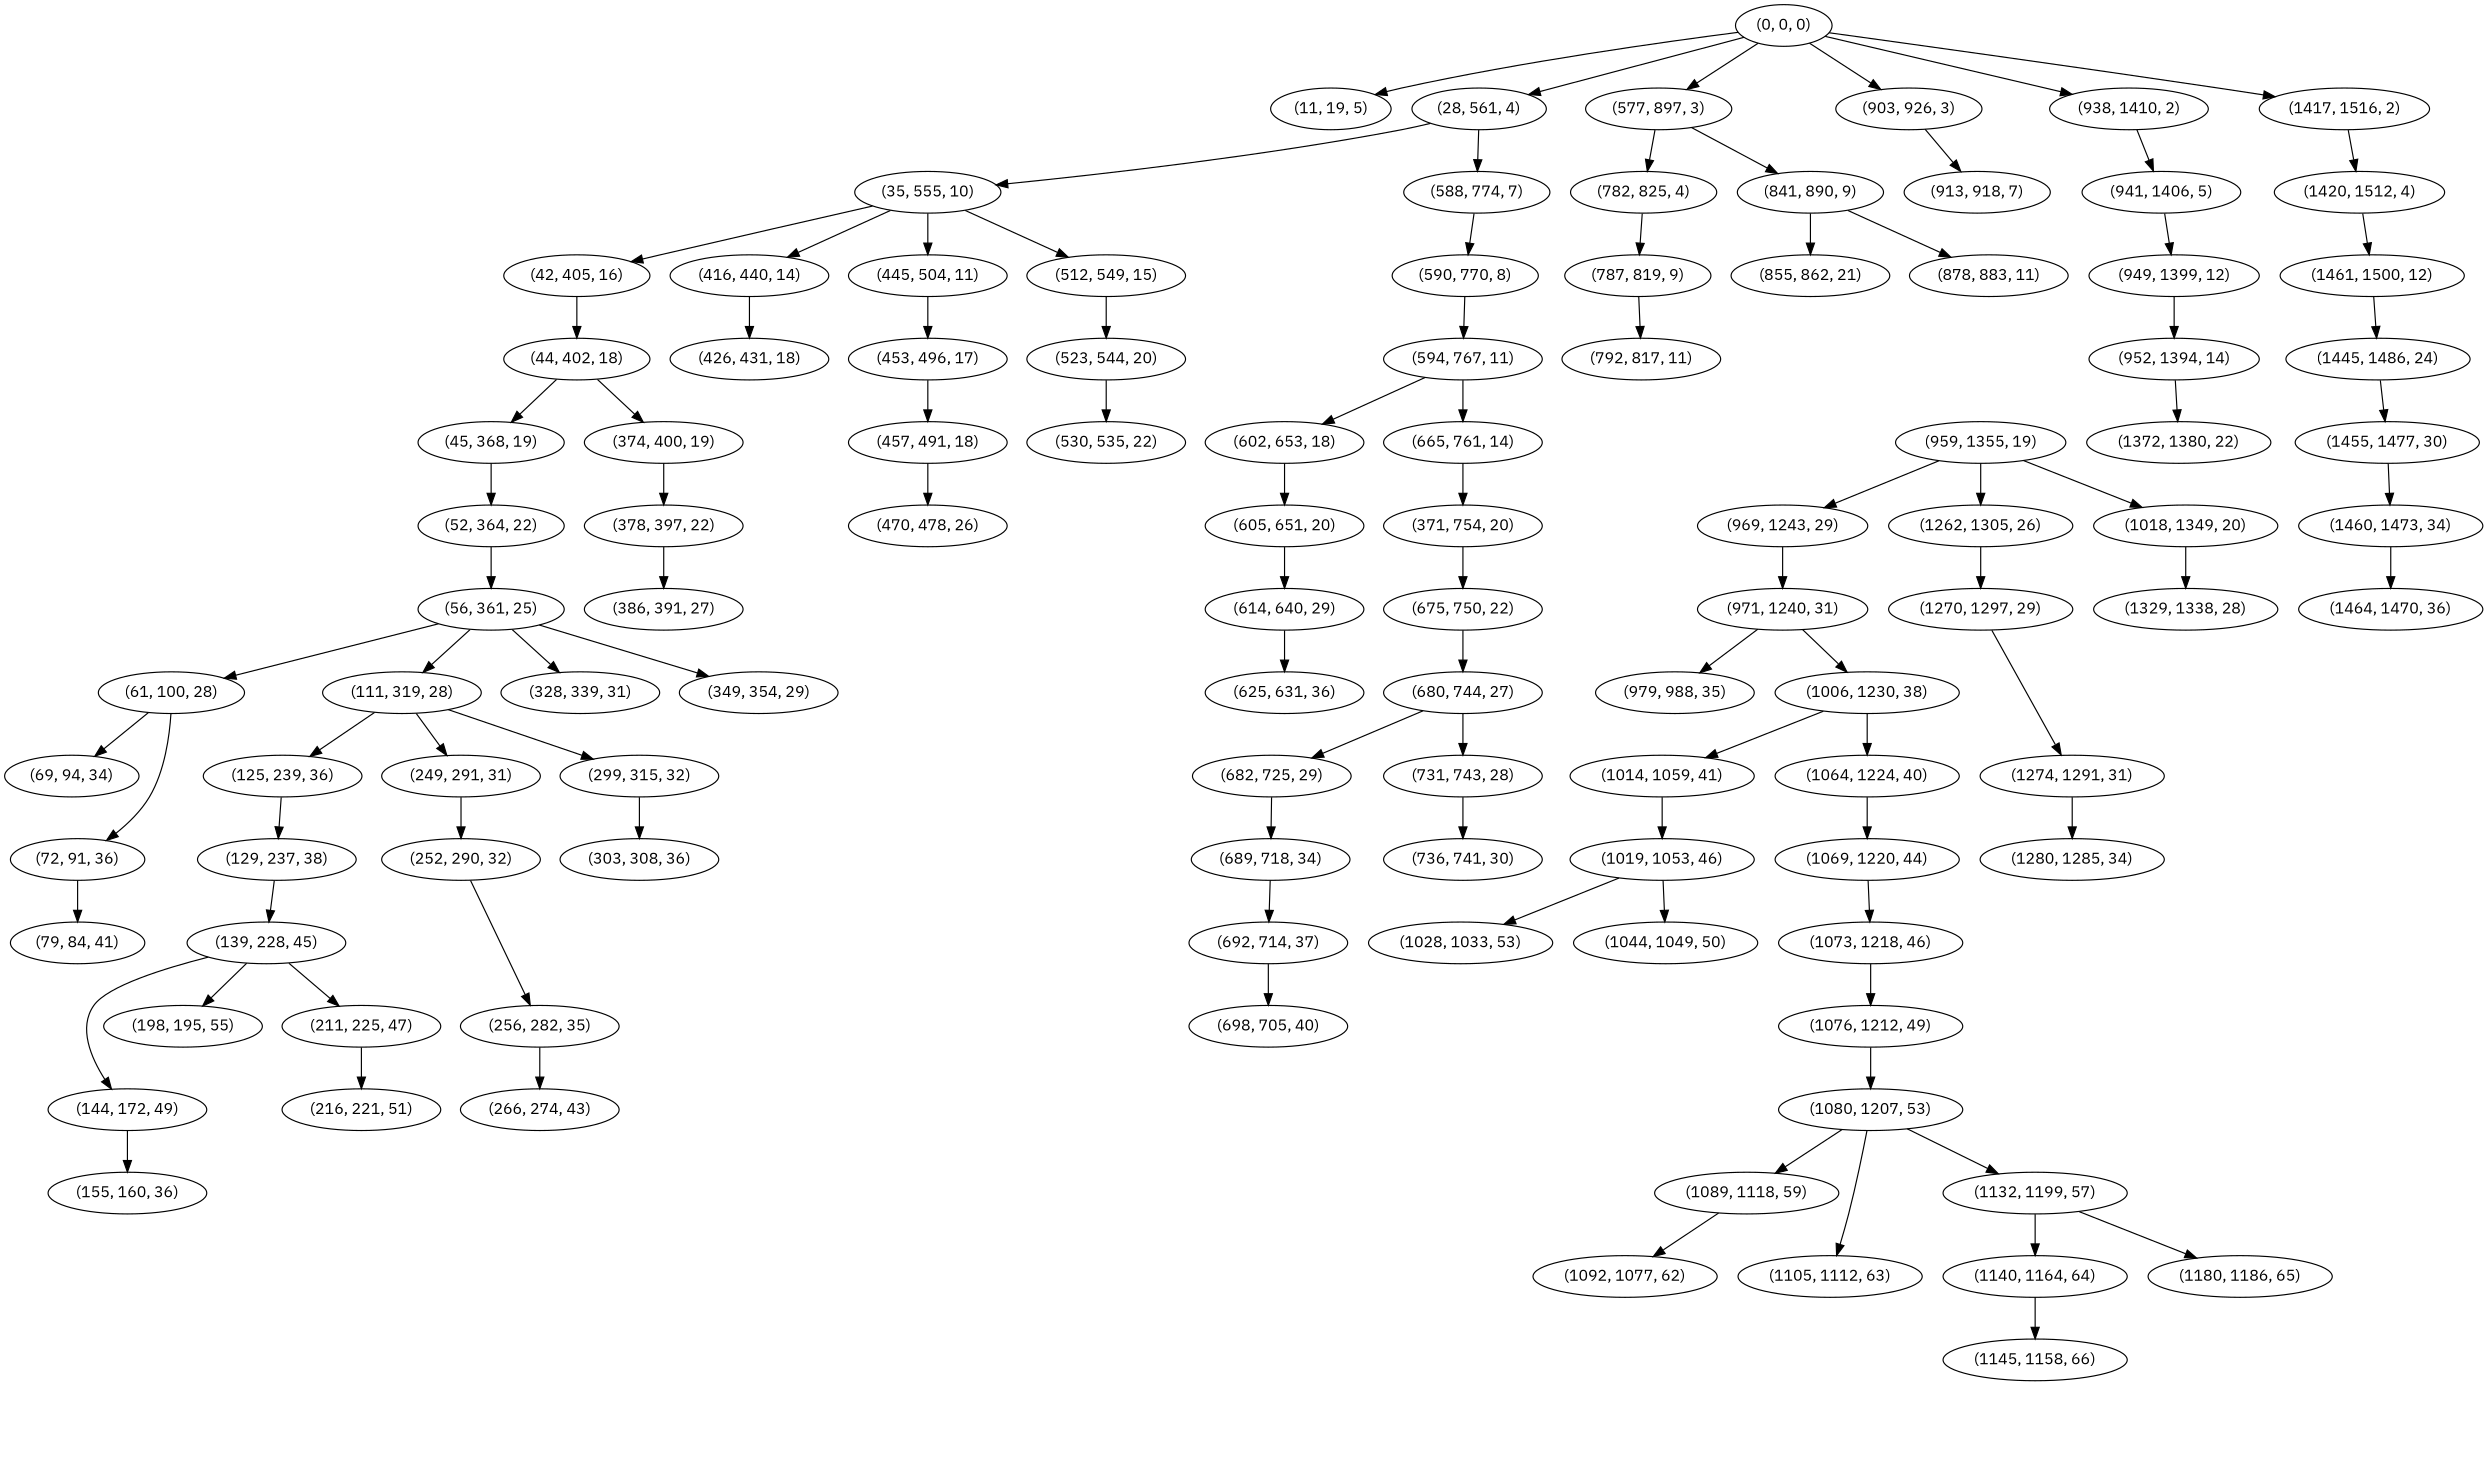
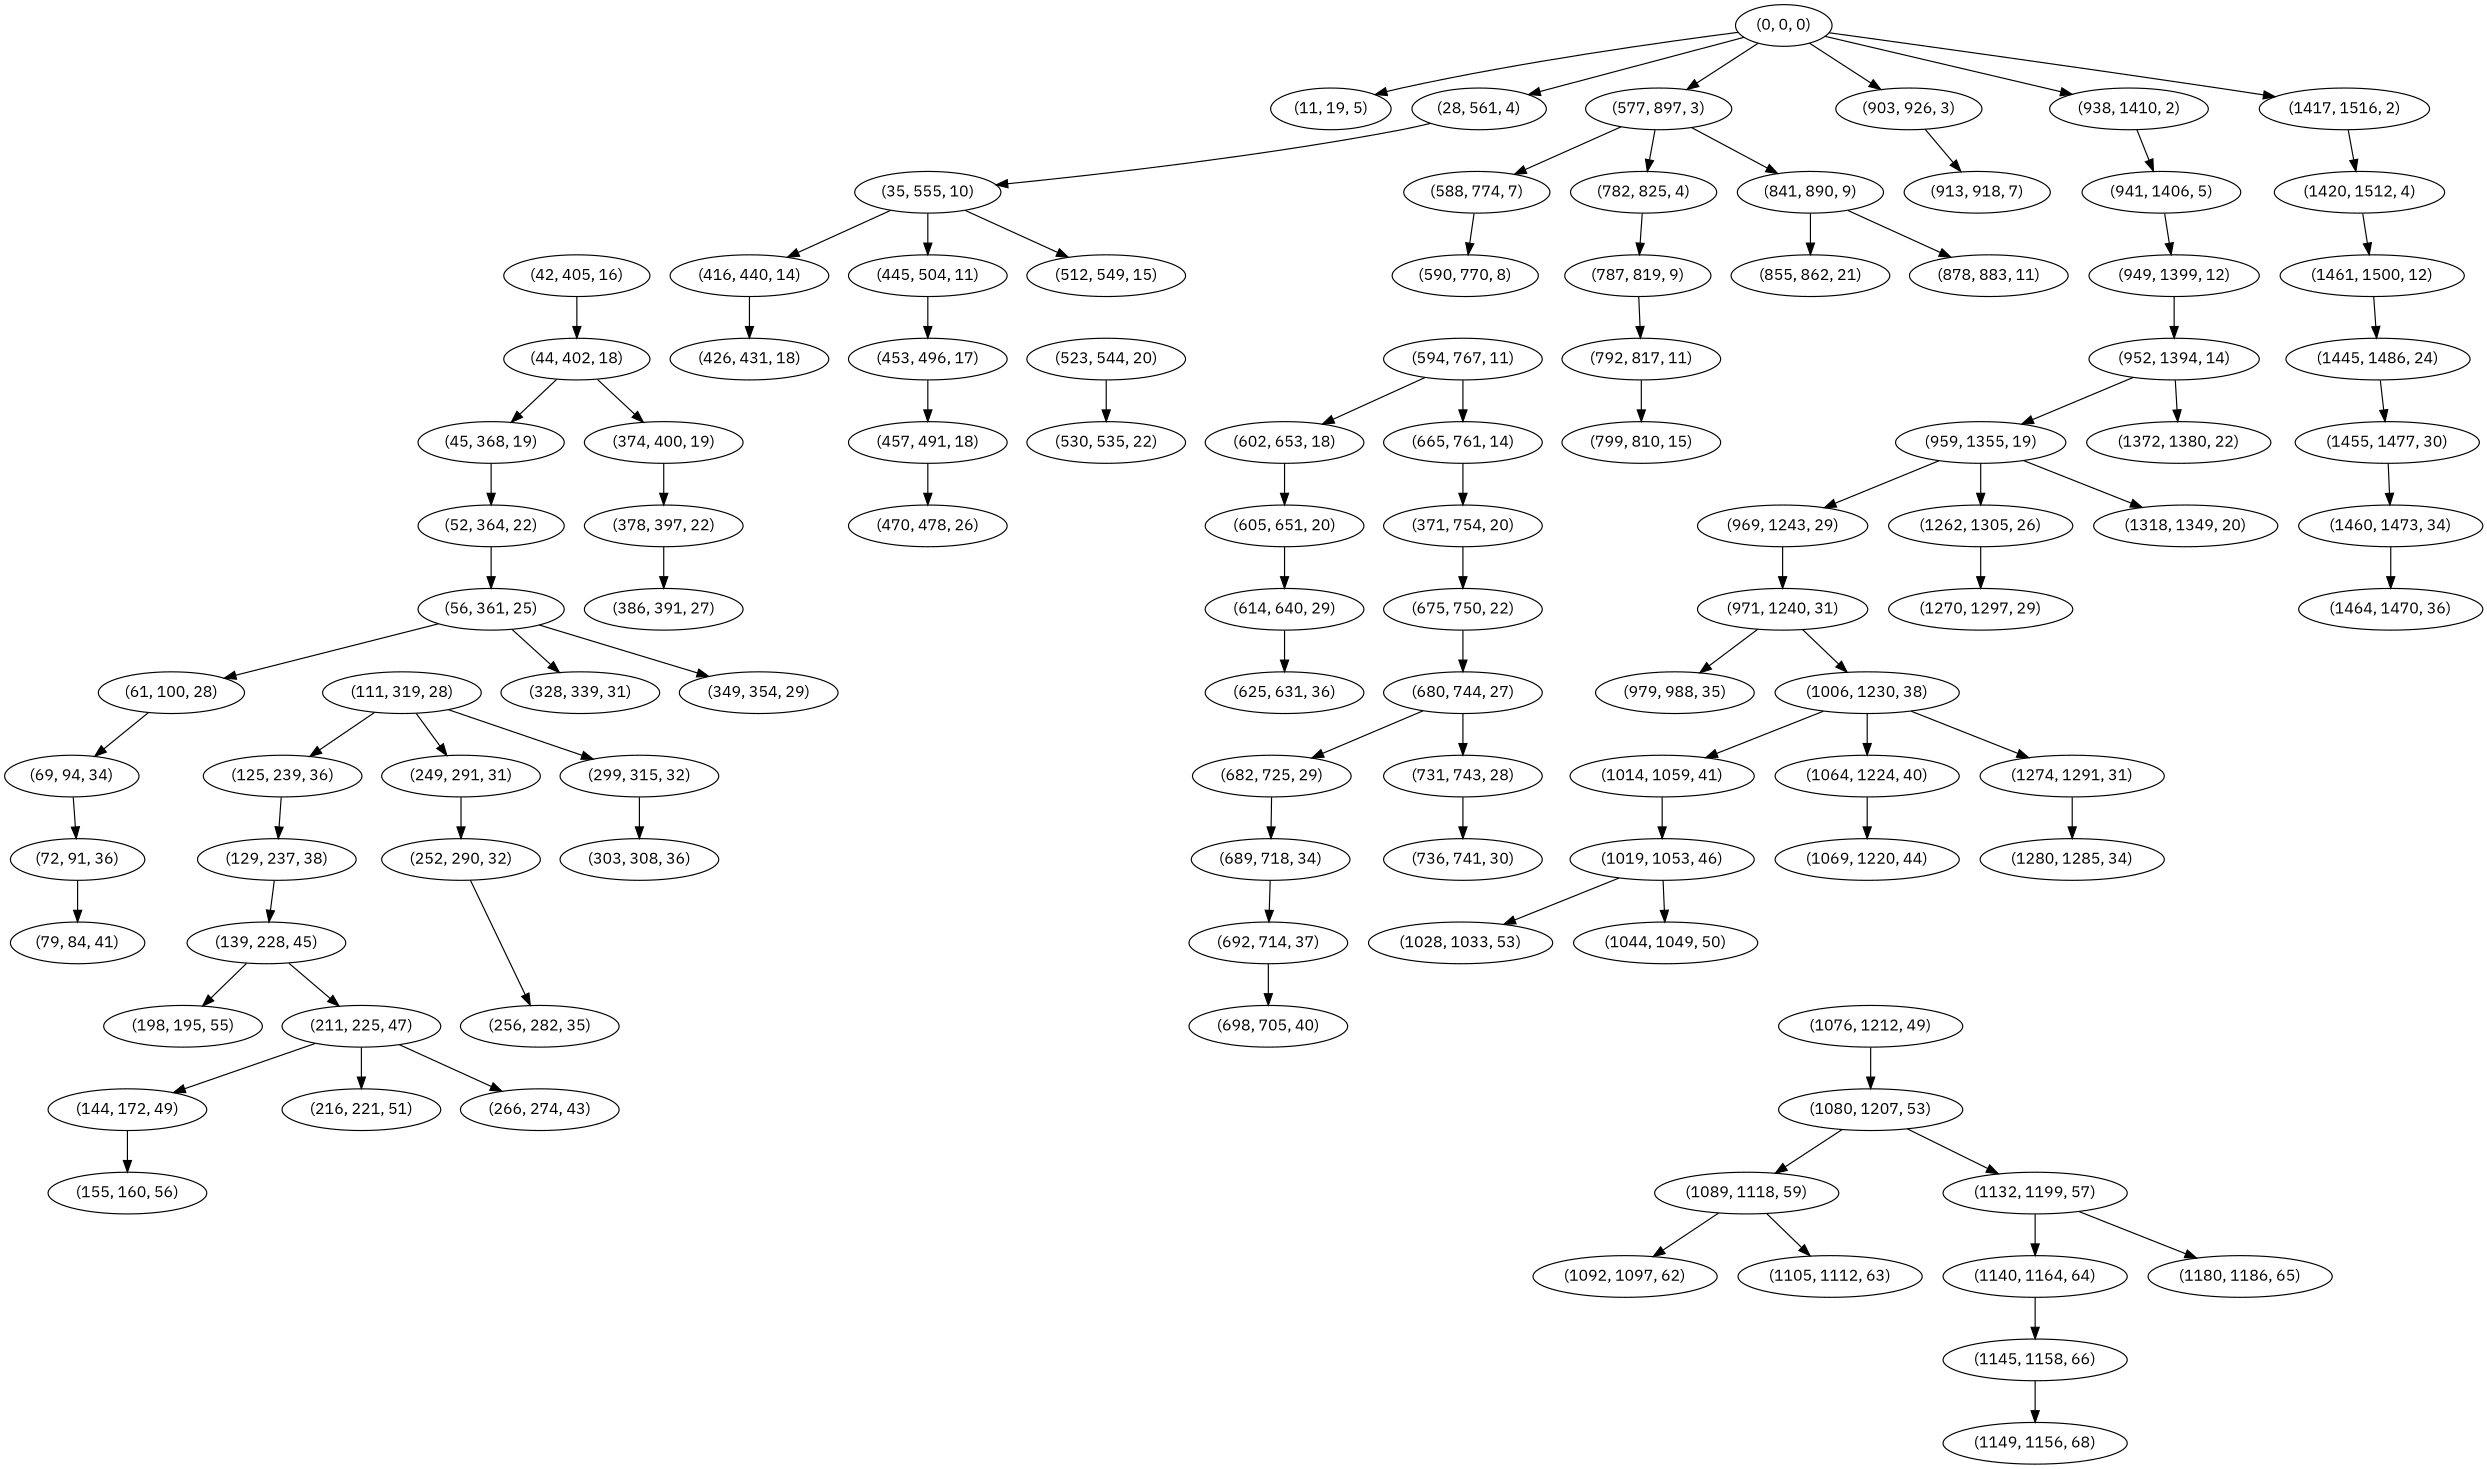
(1478, 145) -> (1573, 148)
(757, 232) -> none
(1106, 312) -> none
(1464, 312) -> none
none -> (2083, 399)
none -> (1641, 442)
(2186, 526) -> (2186, 526)
(2186, 609) -> none
(451, 647) -> none
(2024, 687) -> (1965, 732)
(157, 780) -> (74, 812)
(1871, 943) -> none
(112, 991) -> (250, 1066)
(540, 1062) -> (445, 1066)
(1855, 1188) -> (1784, 1230)
(127, 1193) -> (127, 1193)
(1625, 1276) -> (1625, 1276)
none -> (2035, 1443)
